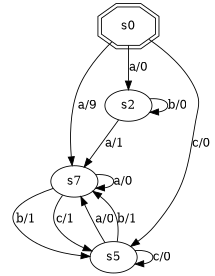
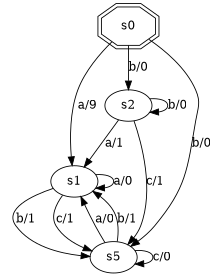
(138, 68) -> (138, 68)
(202, 143) -> (202, 143)
none -> (146, 180)
(74, 181) -> (74, 181)
